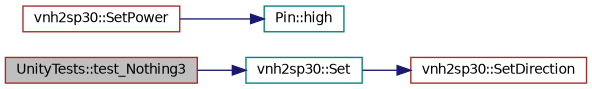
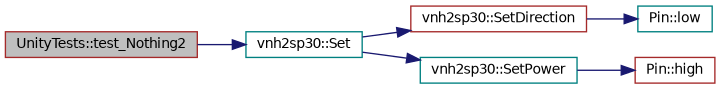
(101, 19) -> (499, 70)
(304, 19) -> (675, 70)
none -> (675, 19)
none -> (384, 55)
(101, 70) -> (101, 45)
